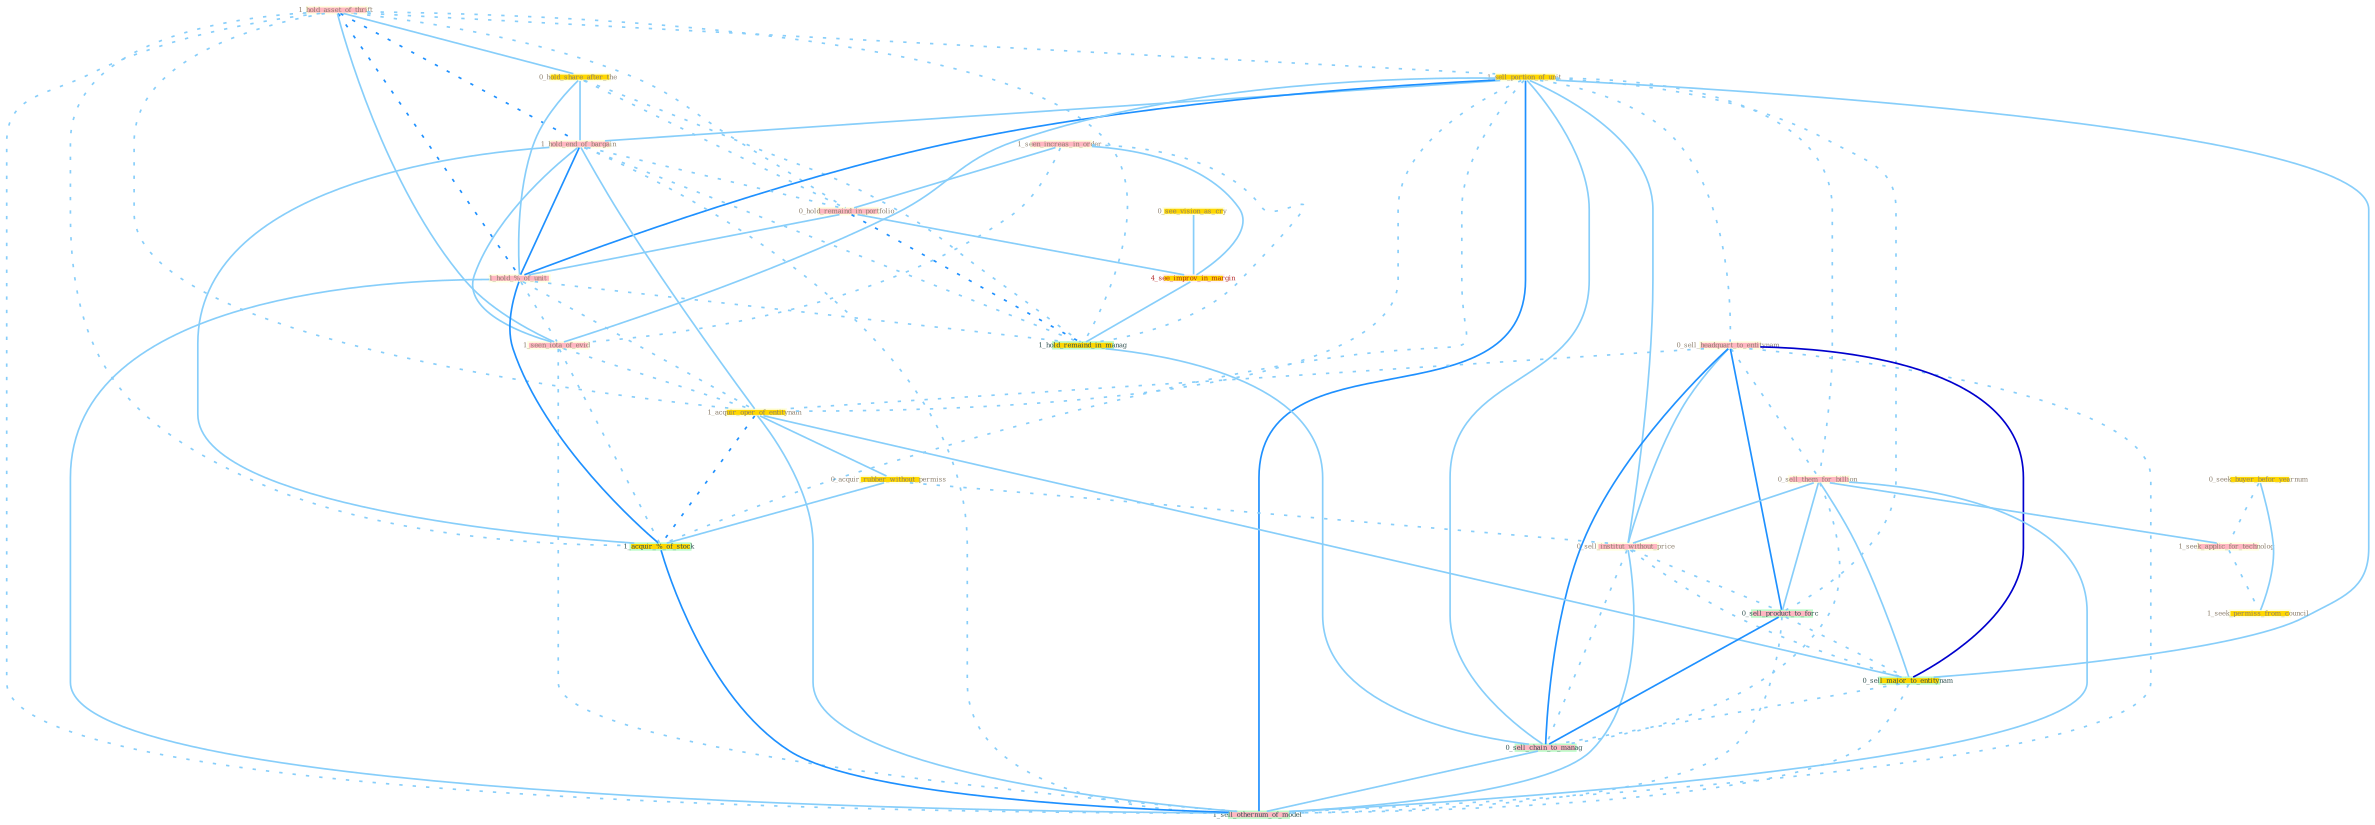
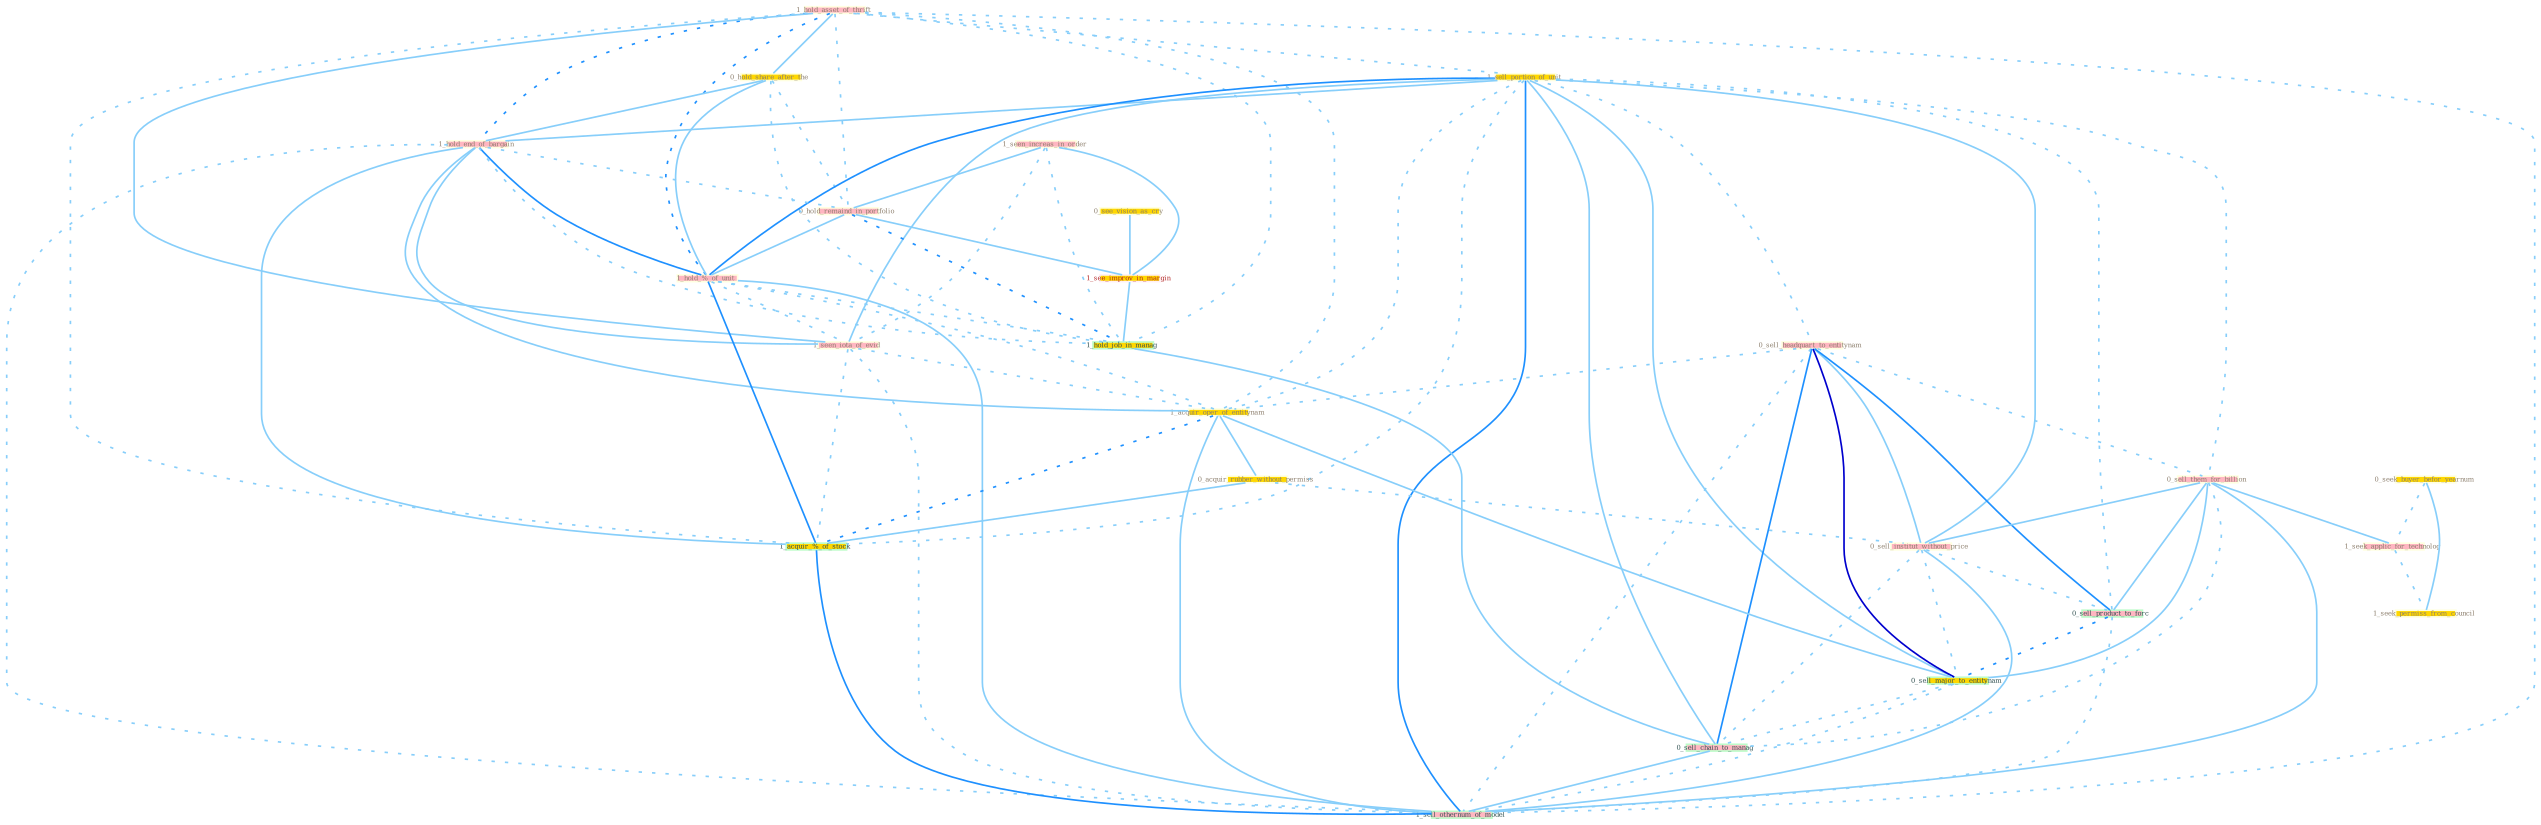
(1194, 278) -> (1130, 278)
(1083, 345) -> (1123, 345)
(1846, 647) -> (2035, 647)
(1664, 681) -> none
